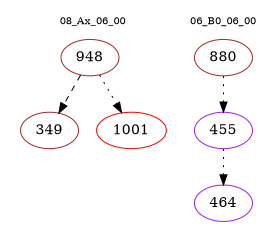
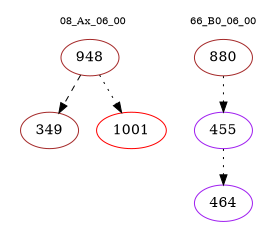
(223, 22) -> (223, 22)
